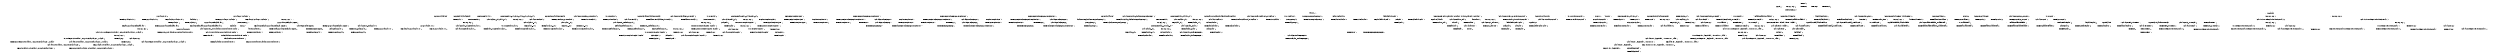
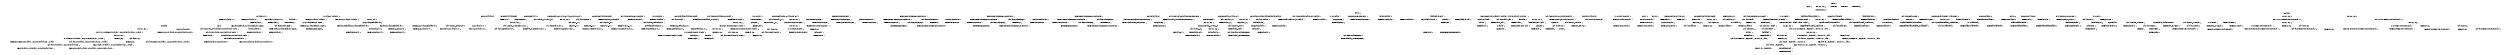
none -> (771, 23)
